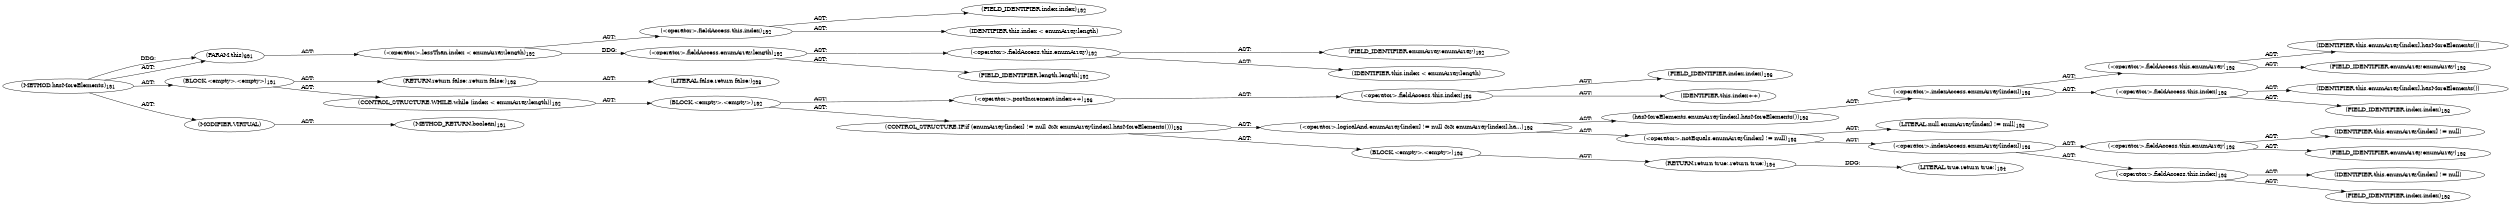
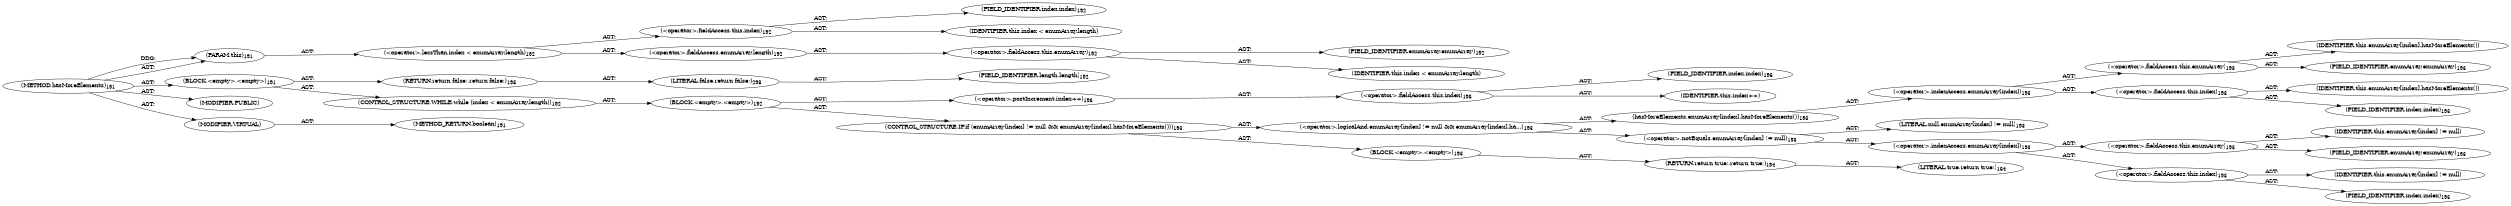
(610, 50) -> (610, 50)
(248, 55) -> (248, 55)
(870, 66) -> (869, 81)
none -> (229, 103)
(1854, 163) -> (1854, 163)
(2001, 168) -> (2001, 168)
